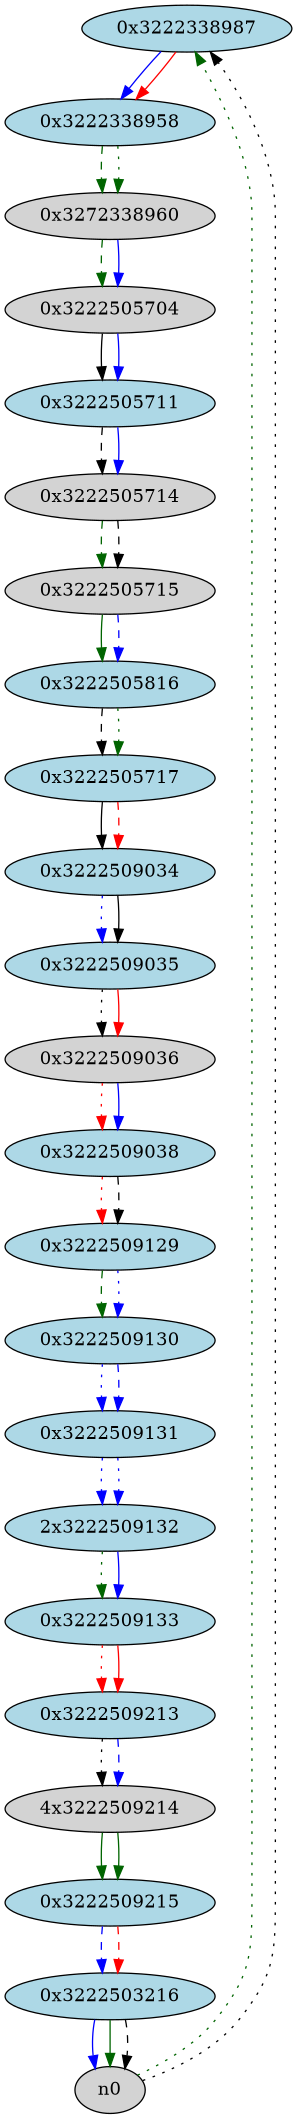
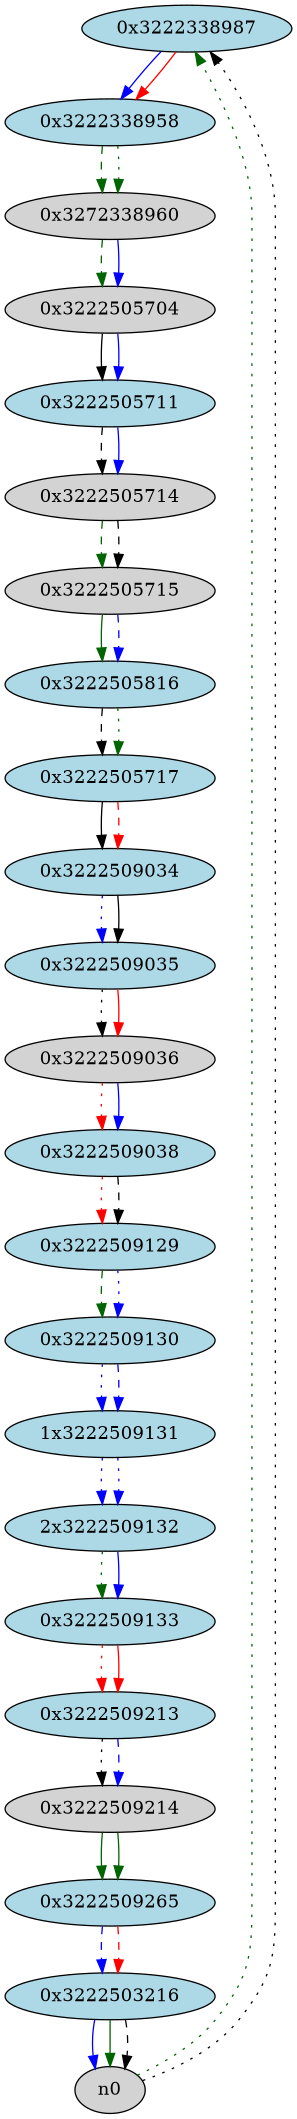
(110, 1434) -> (110, 1434)
(110, 1809) -> (110, 1809)
(110, 1903) -> (110, 1903)
